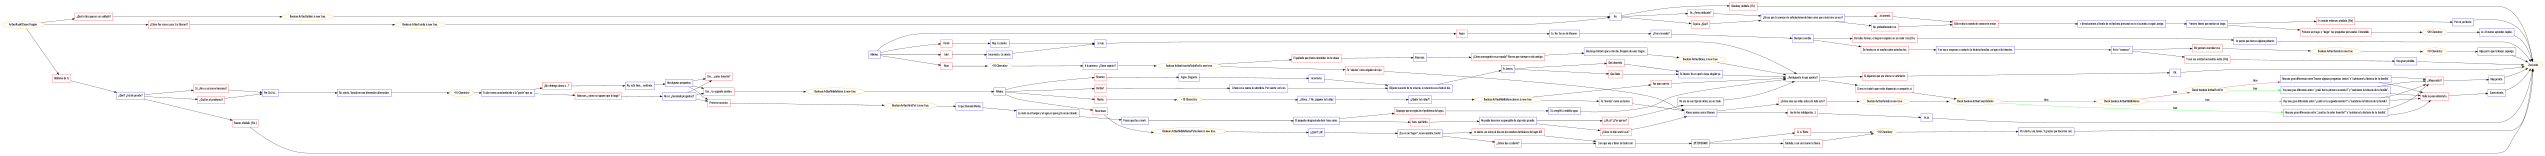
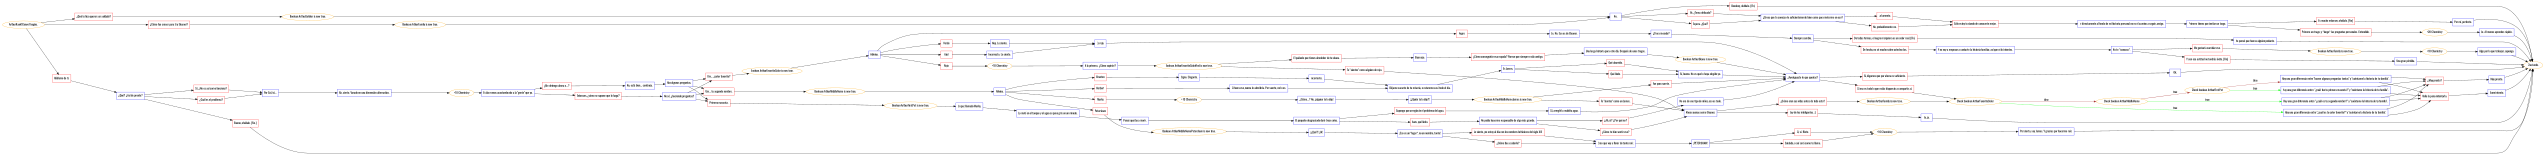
none -> (772, 71)
